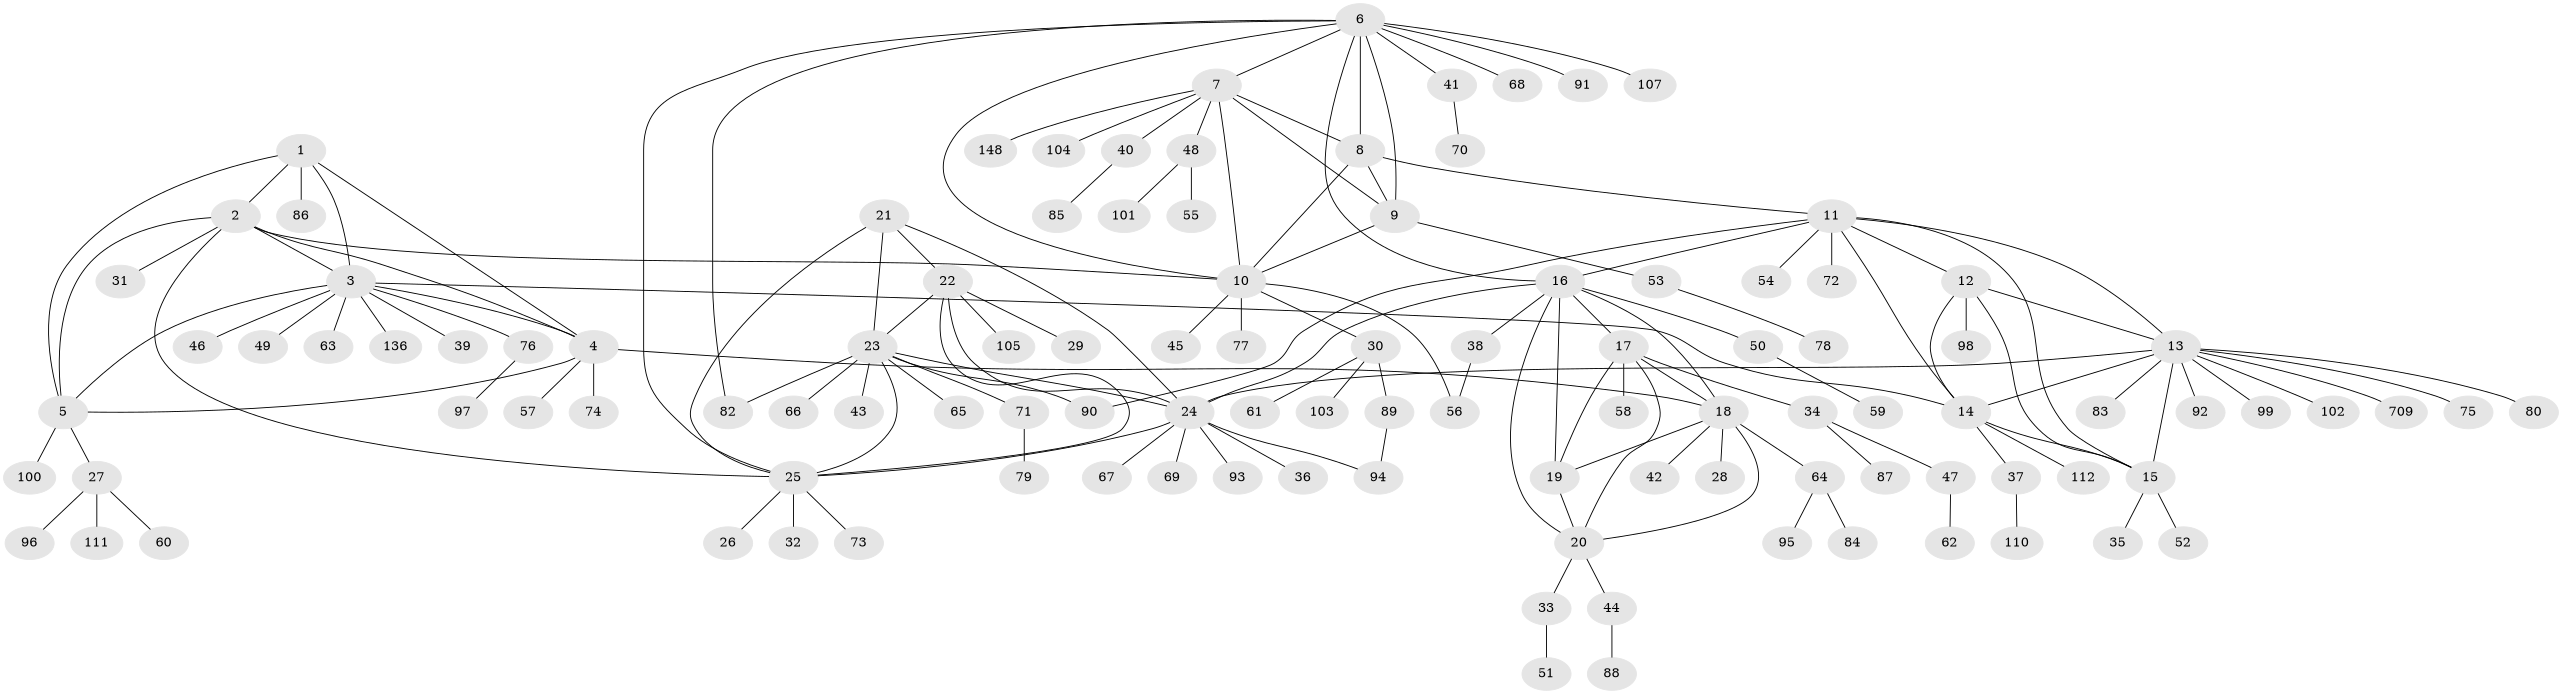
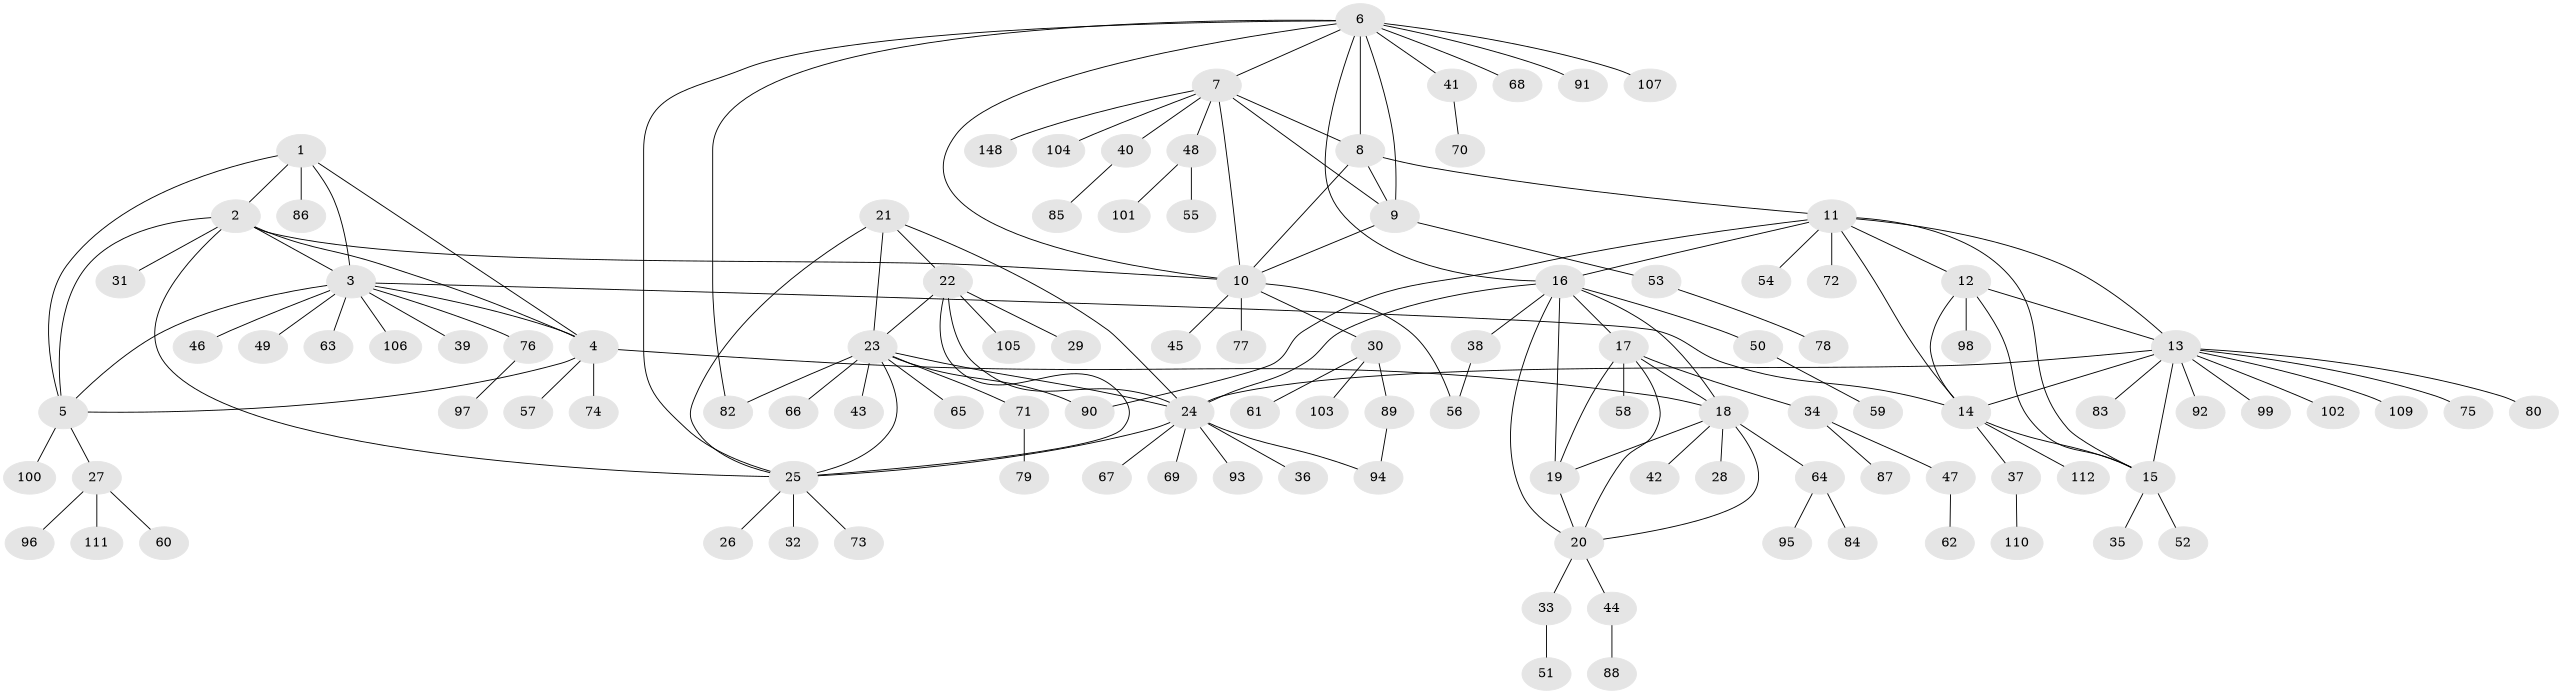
(396, 347) -> (396, 347)
(2401, 412) -> (2401, 412)
